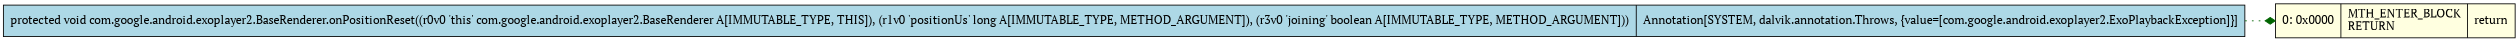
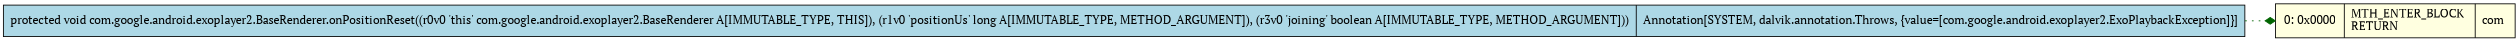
(2491, 20) -> (2493, 20)
